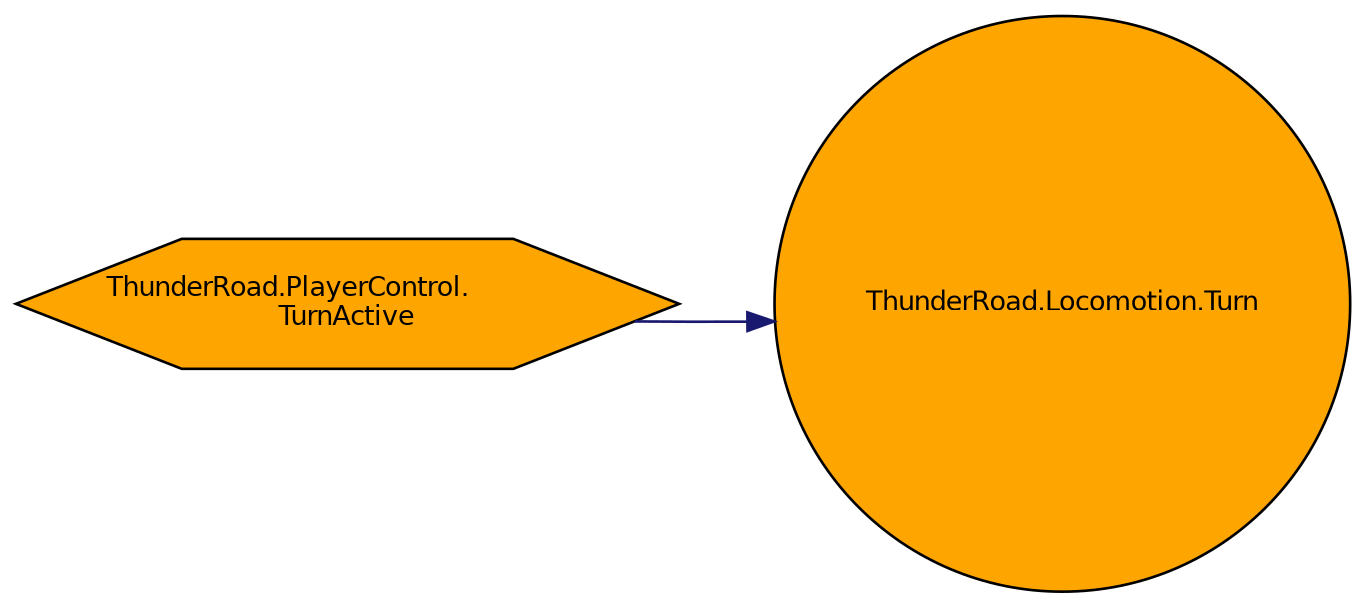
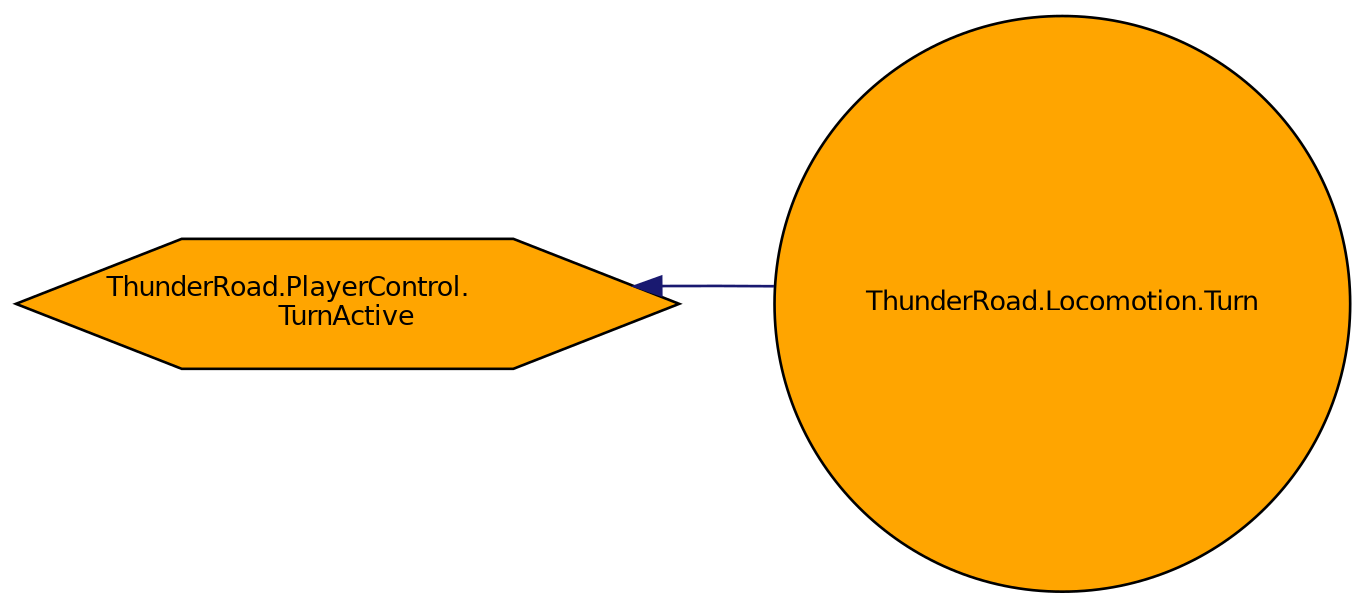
(691, 322) -> (718, 286)
